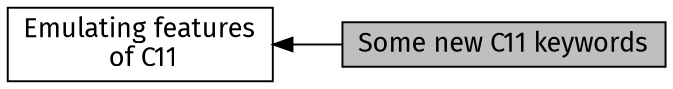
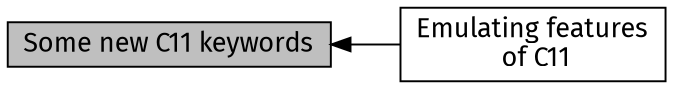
(318, 44) -> (375, 44)
